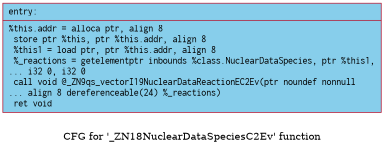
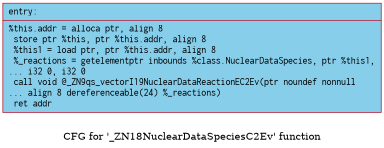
(30, 104) -> (30, 104)
